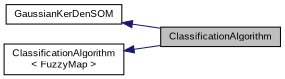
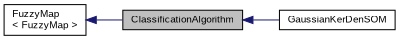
(146, 26) -> (266, 20)
(64, 59) -> (45, 20)
